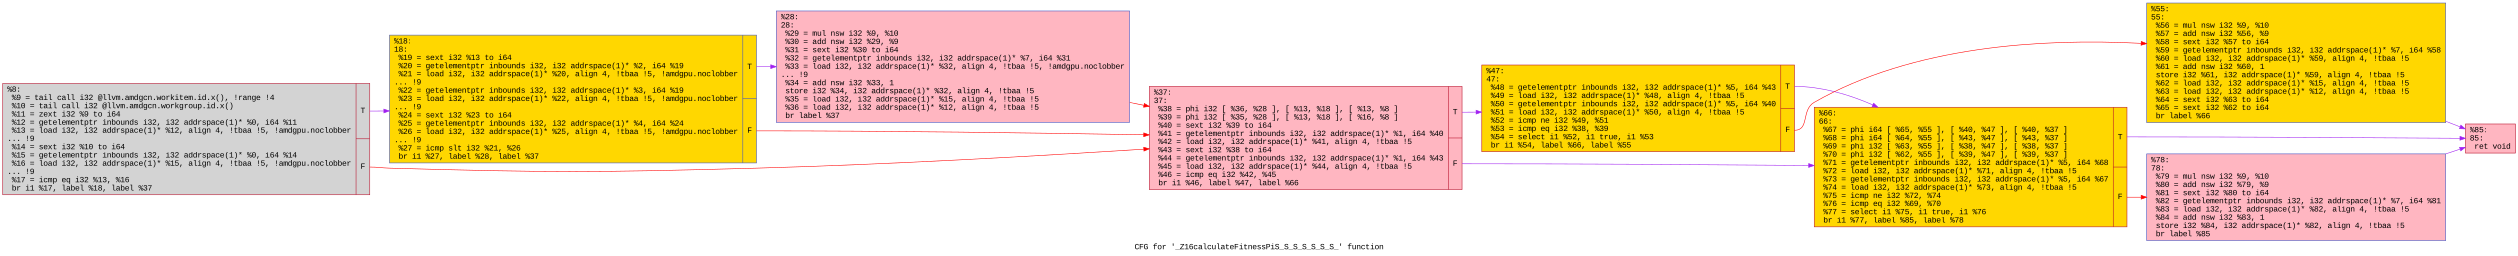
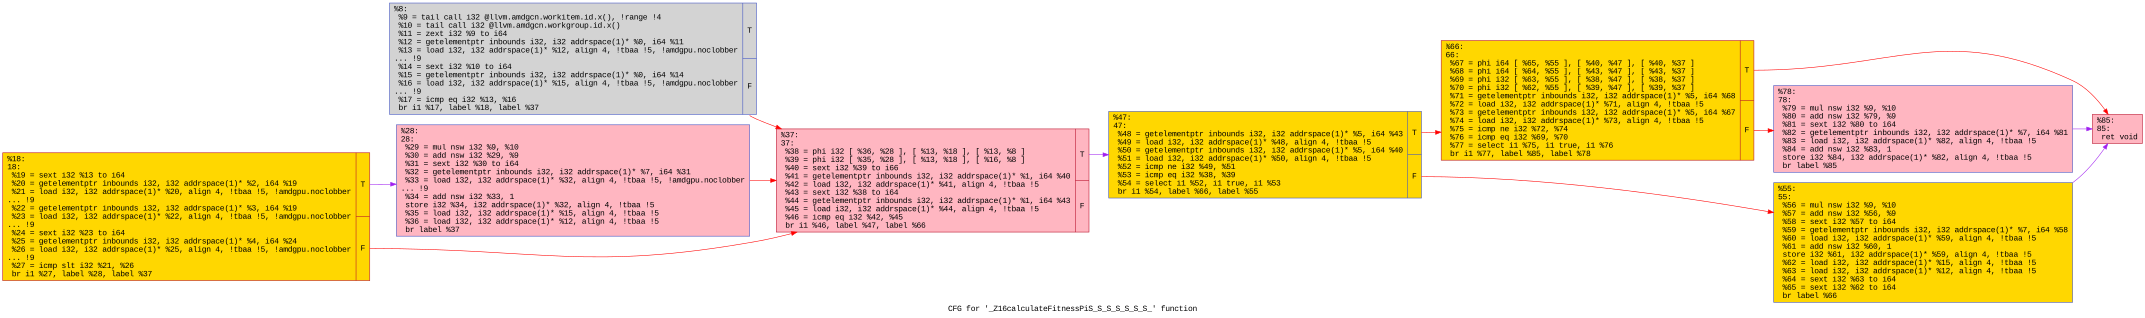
(1829, 90) -> (1428, 133)
(573, 99) -> (186, 217)
(1638, 108) -> (1265, 155)
(377, 111) -> none
(1213, 125) -> (840, 168)
(2293, 137) -> (1937, 52)
(186, 139) -> (573, 59)
(1635, 164) -> none
